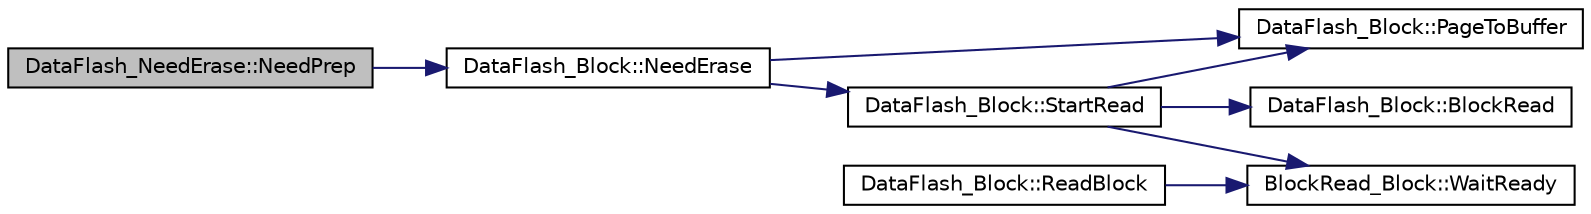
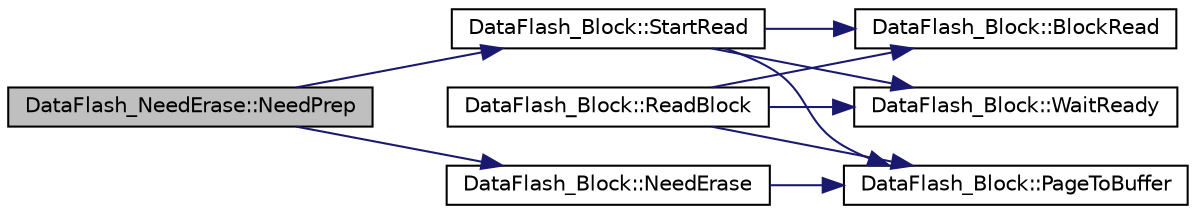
none -> (761, 78)
(799, 87) -> (389, 70)
none -> (802, 144)
(1411, 185) -> (1016, 107)
